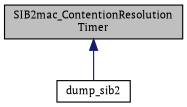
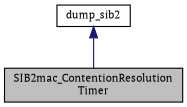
(94, 65) -> (94, 53)
